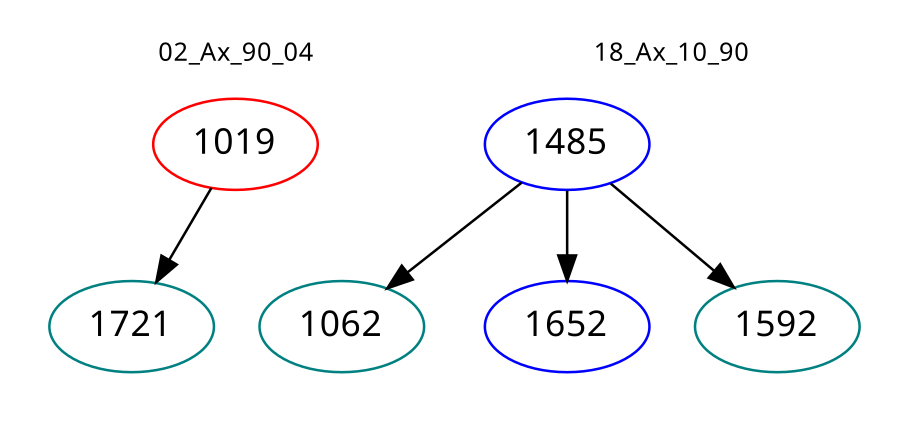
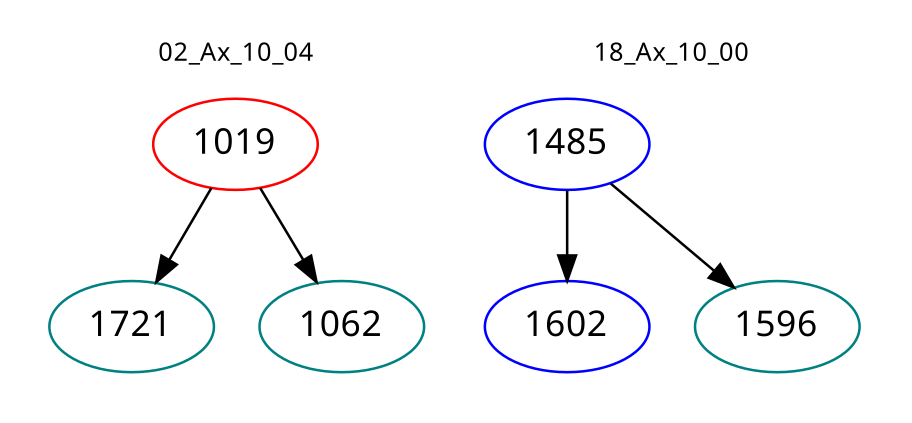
(237, 54) -> (237, 54)
(672, 54) -> (672, 54)
(479, 216) -> (282, 224)
(567, 327) -> (567, 327)
(777, 327) -> (777, 327)
